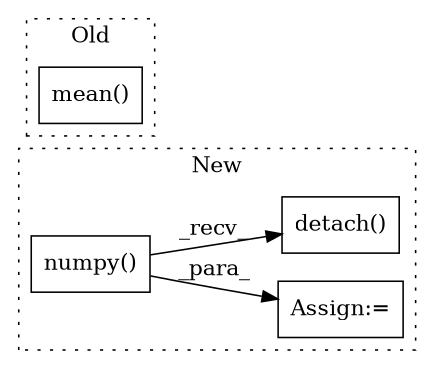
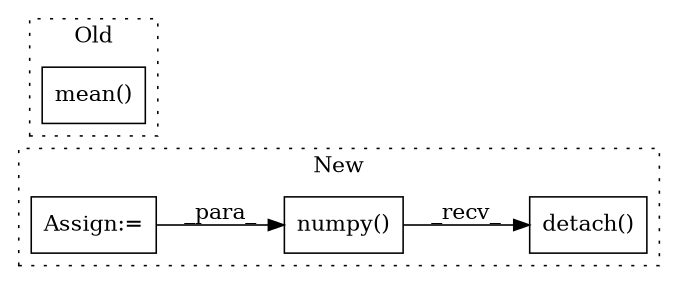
(206, 286) -> (212, 225)
